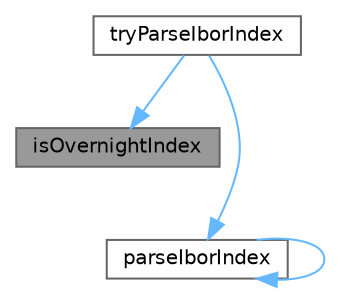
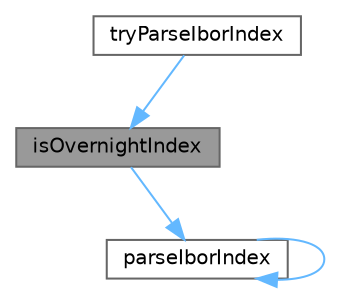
(239, 137) -> (151, 195)
